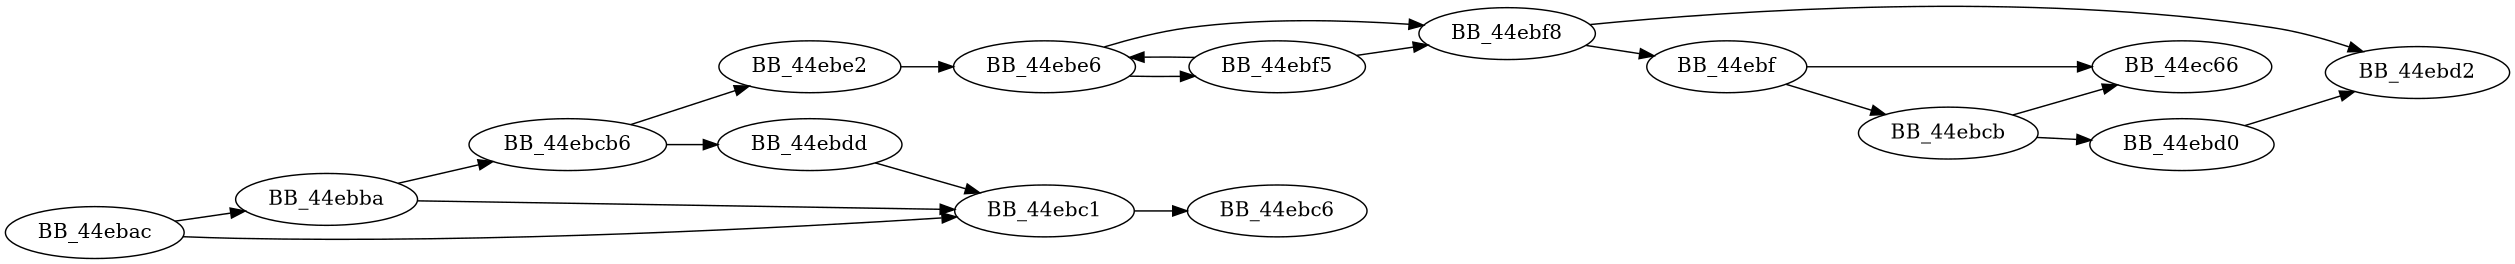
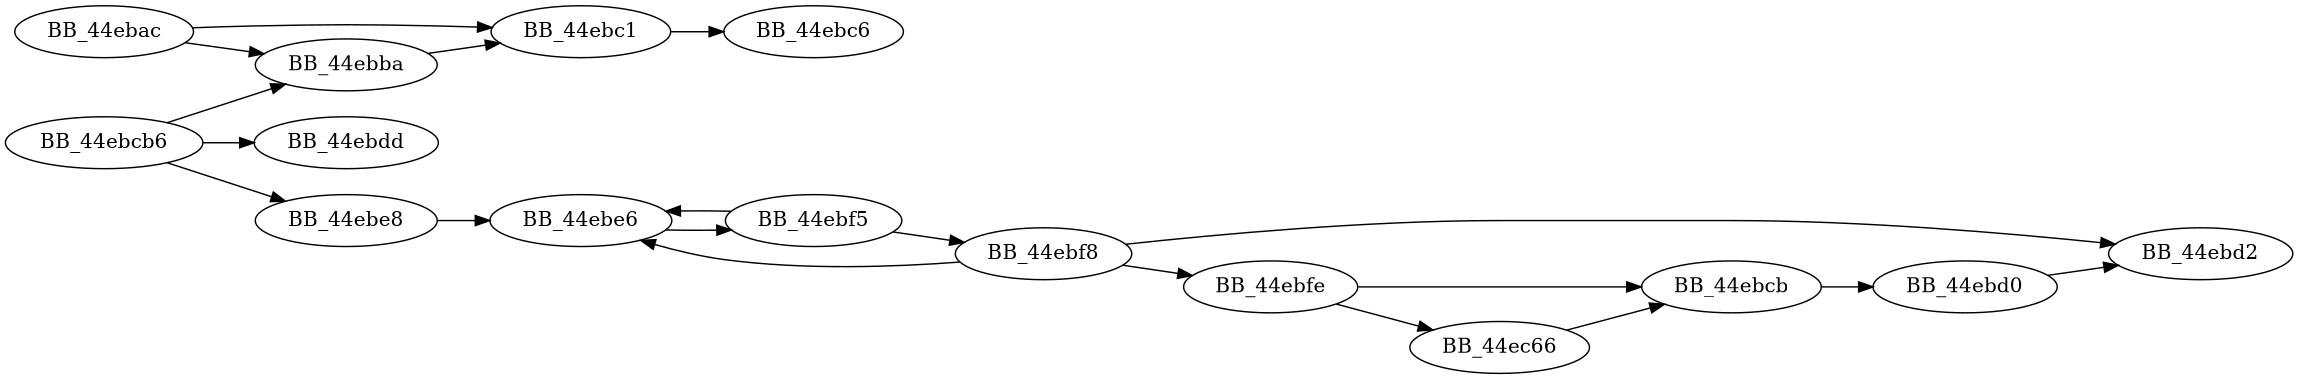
(1256, 22) -> (806, 266)
(810, 67) -> (346, 221)
(1727, 67) -> (1271, 287)
(2058, 102) -> (1609, 319)
(439, 174) -> (219, 106)
(920, 176) -> none
